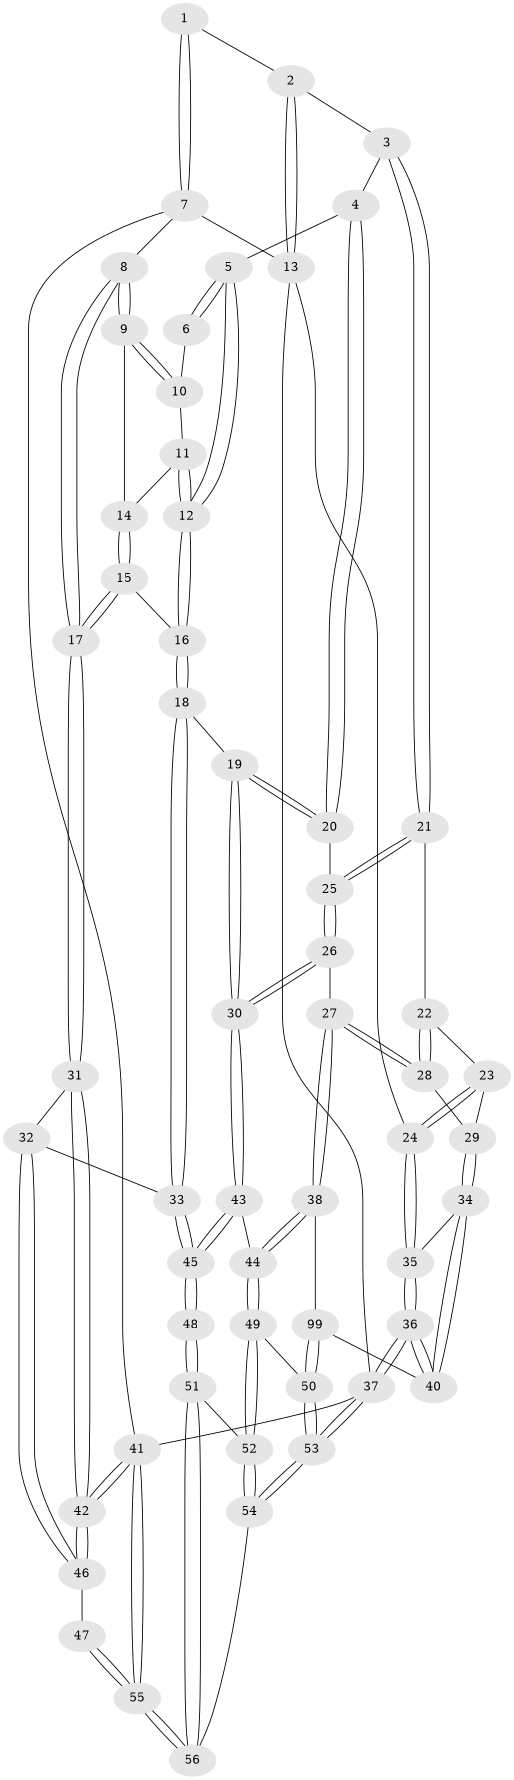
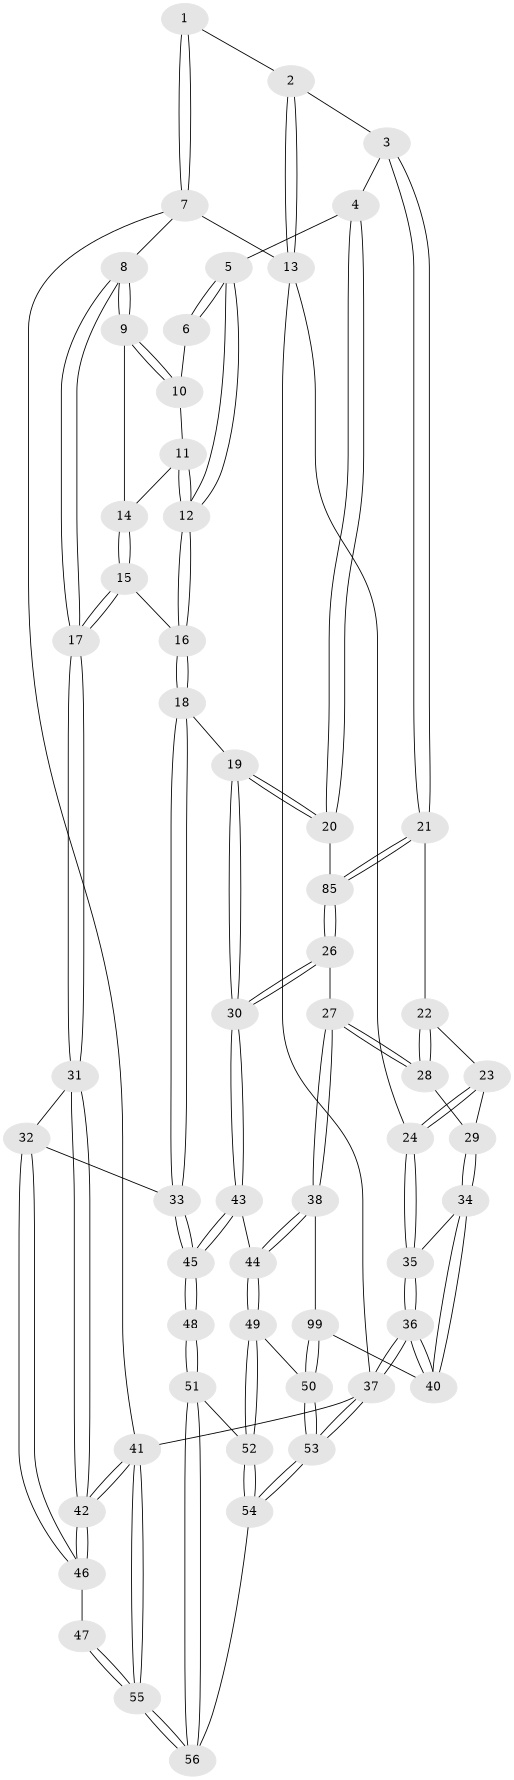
(330, 890) -> (330, 890)
